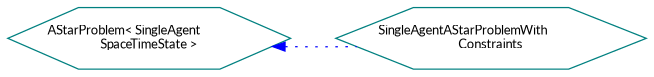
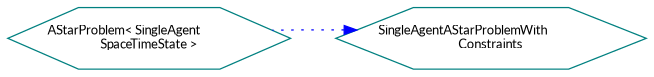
(321, 47) -> (308, 30)
